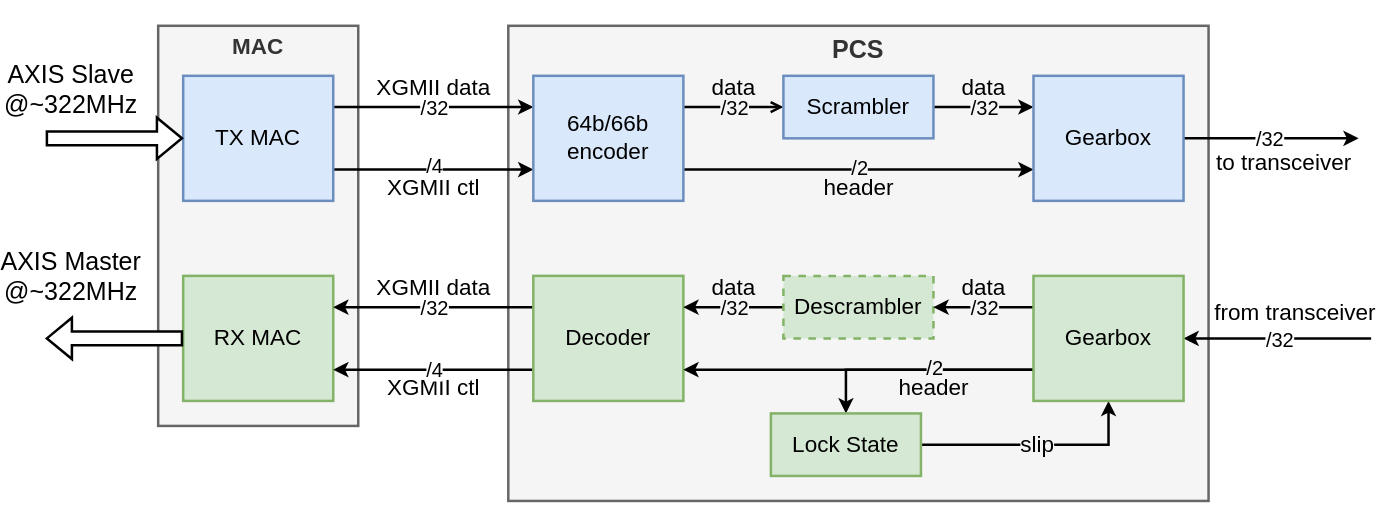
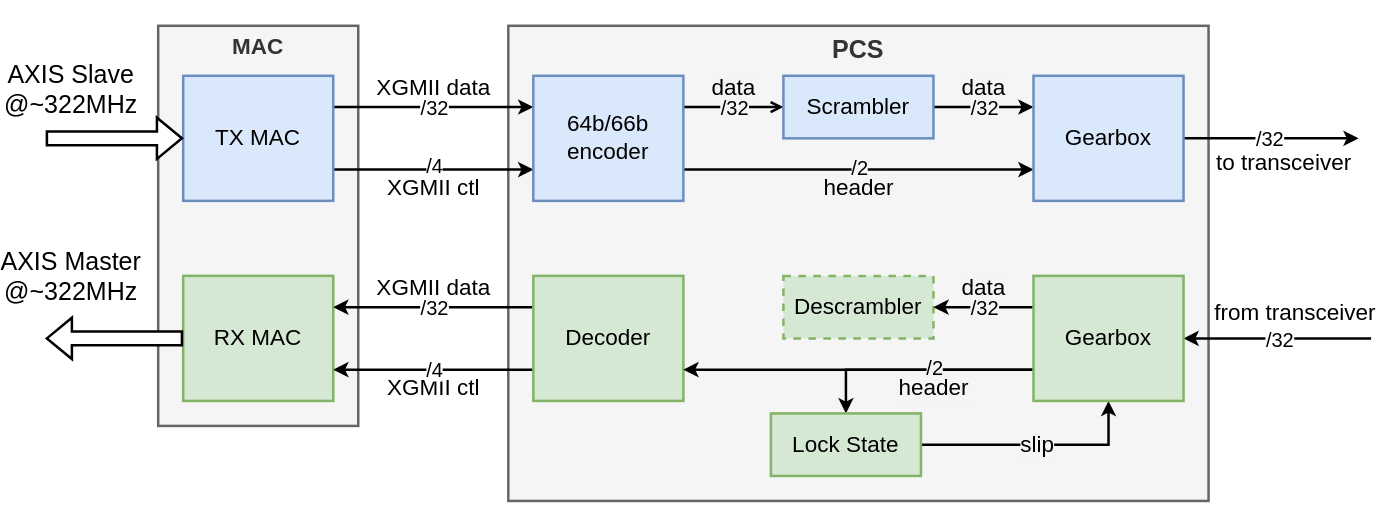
(740, 307) -> none
